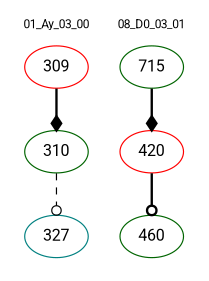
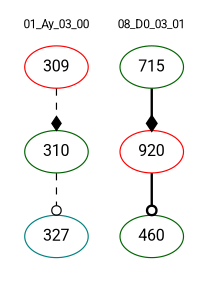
(56, 102) -> (56, 102)
(152, 152) -> (152, 152)
